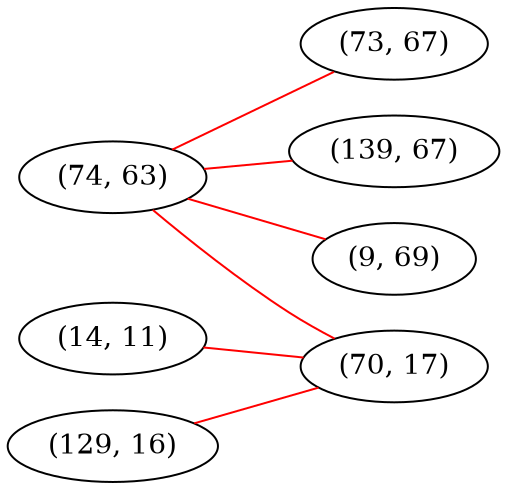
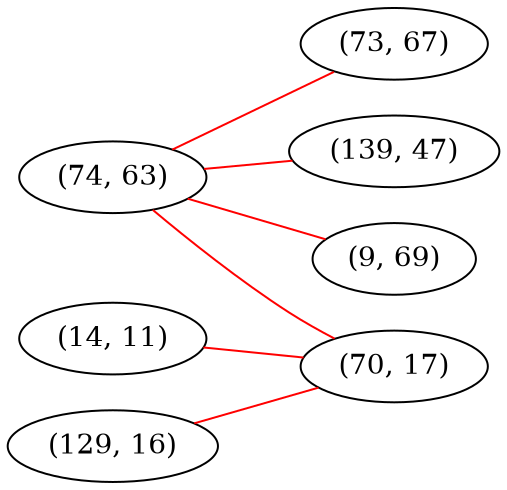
(394, 151) -> (394, 151)
